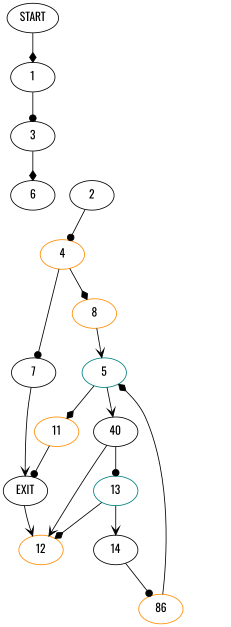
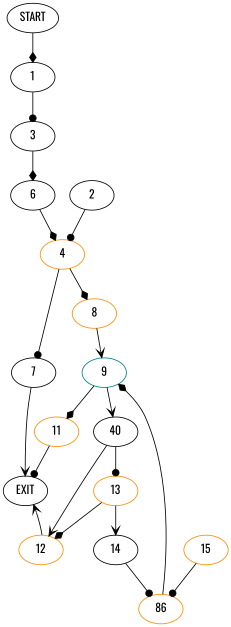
none -> (45, 220)
(104, 373) -> (104, 373)
(116, 491) -> (116, 491)
(27, 517) -> (40, 524)
none -> (206, 550)
